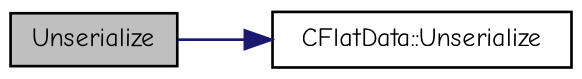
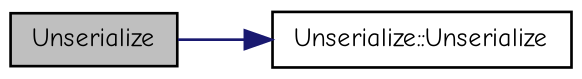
(422, 40) -> (422, 40)
